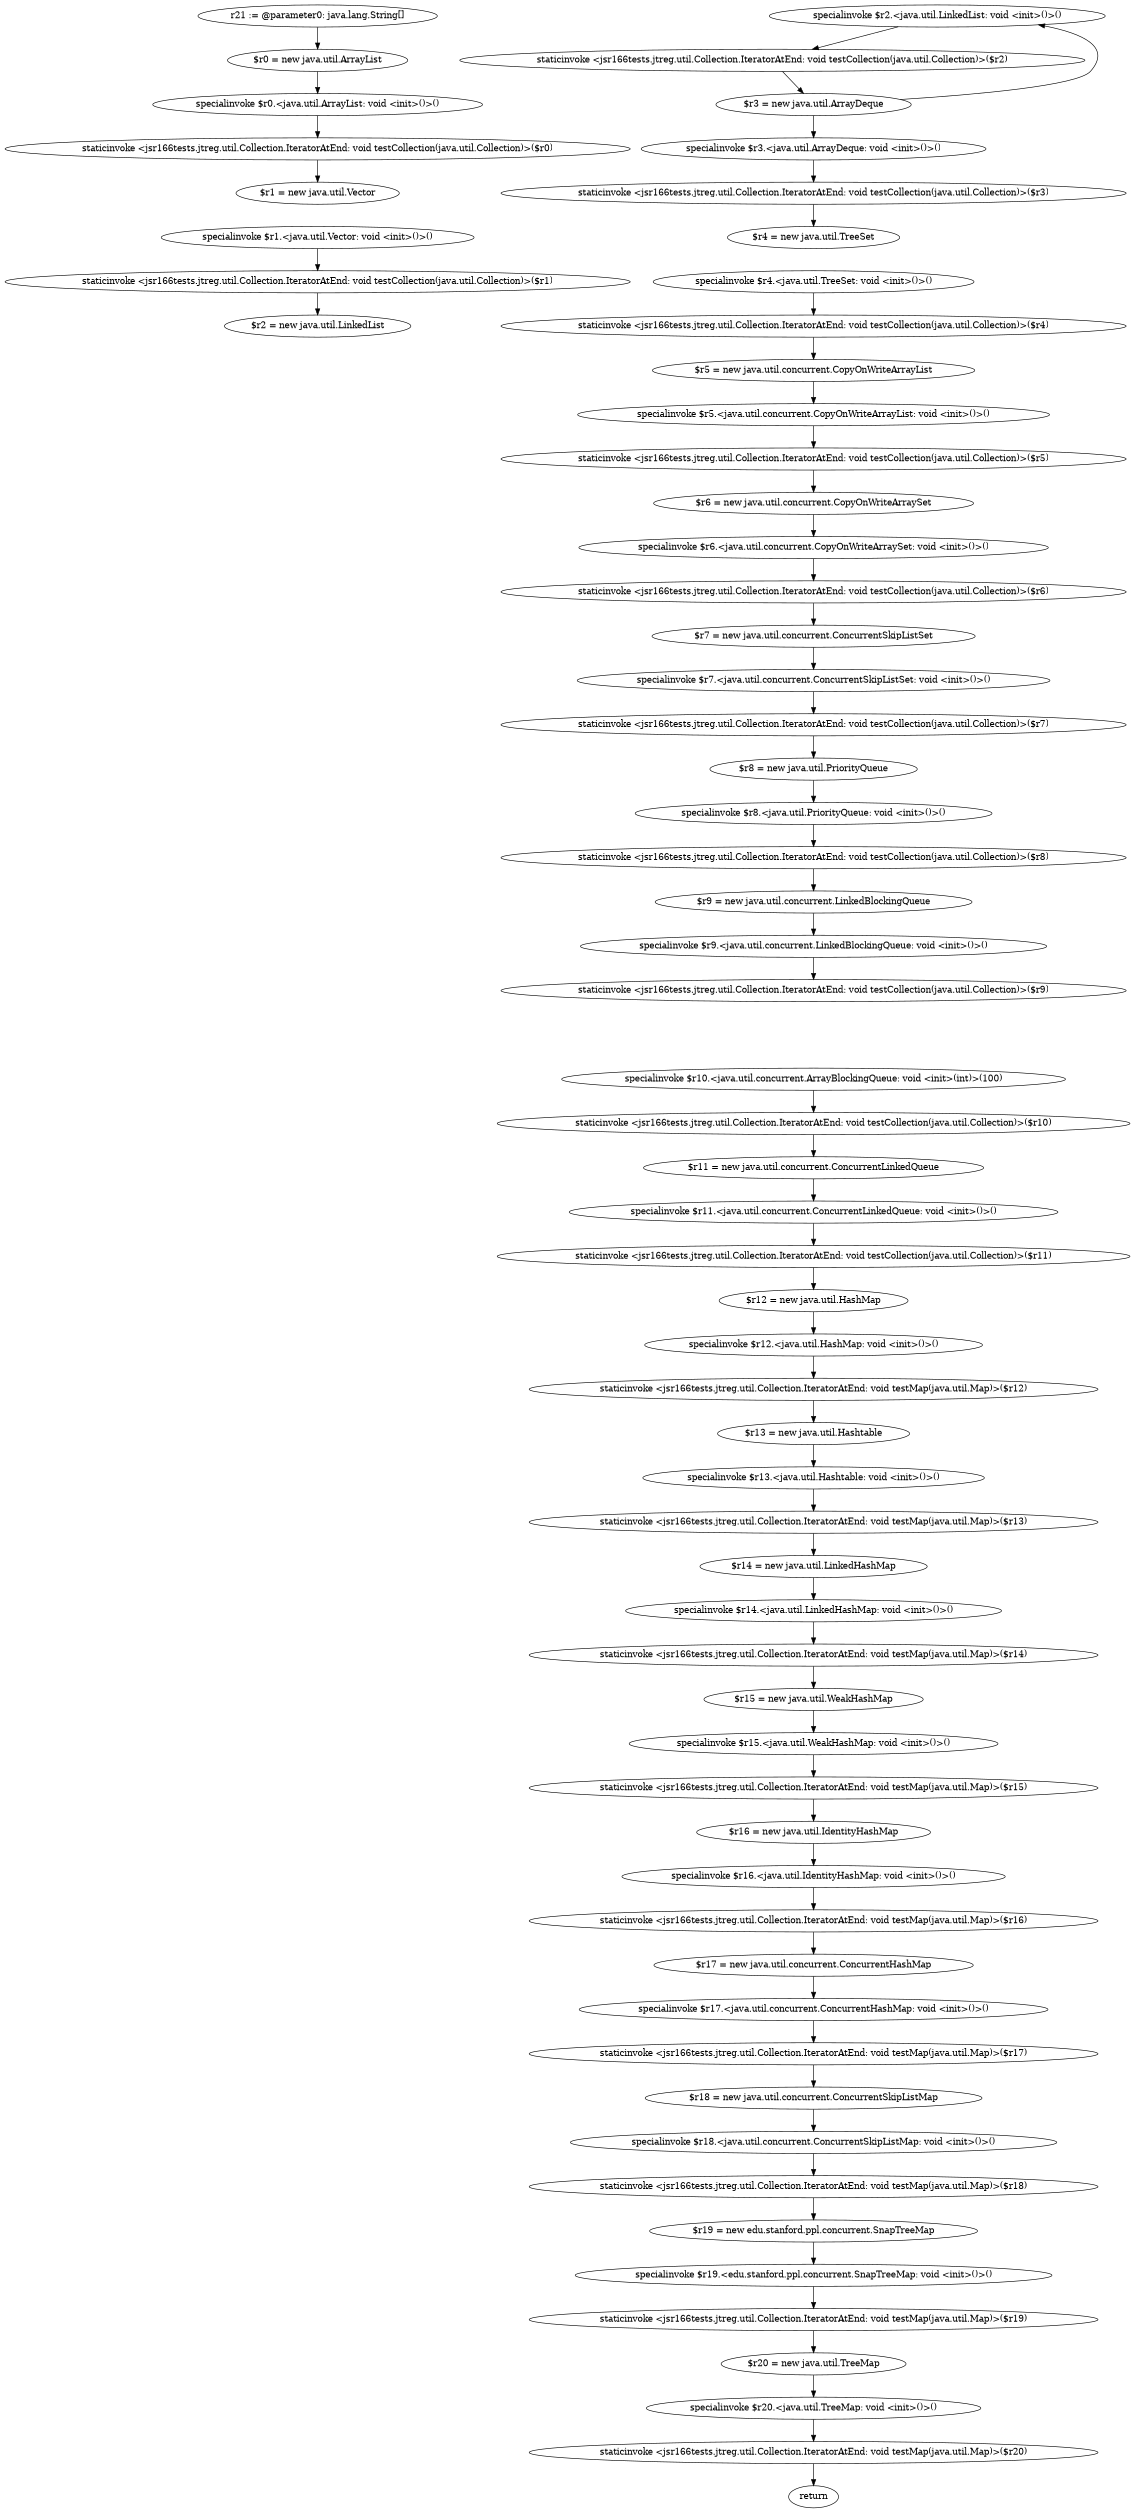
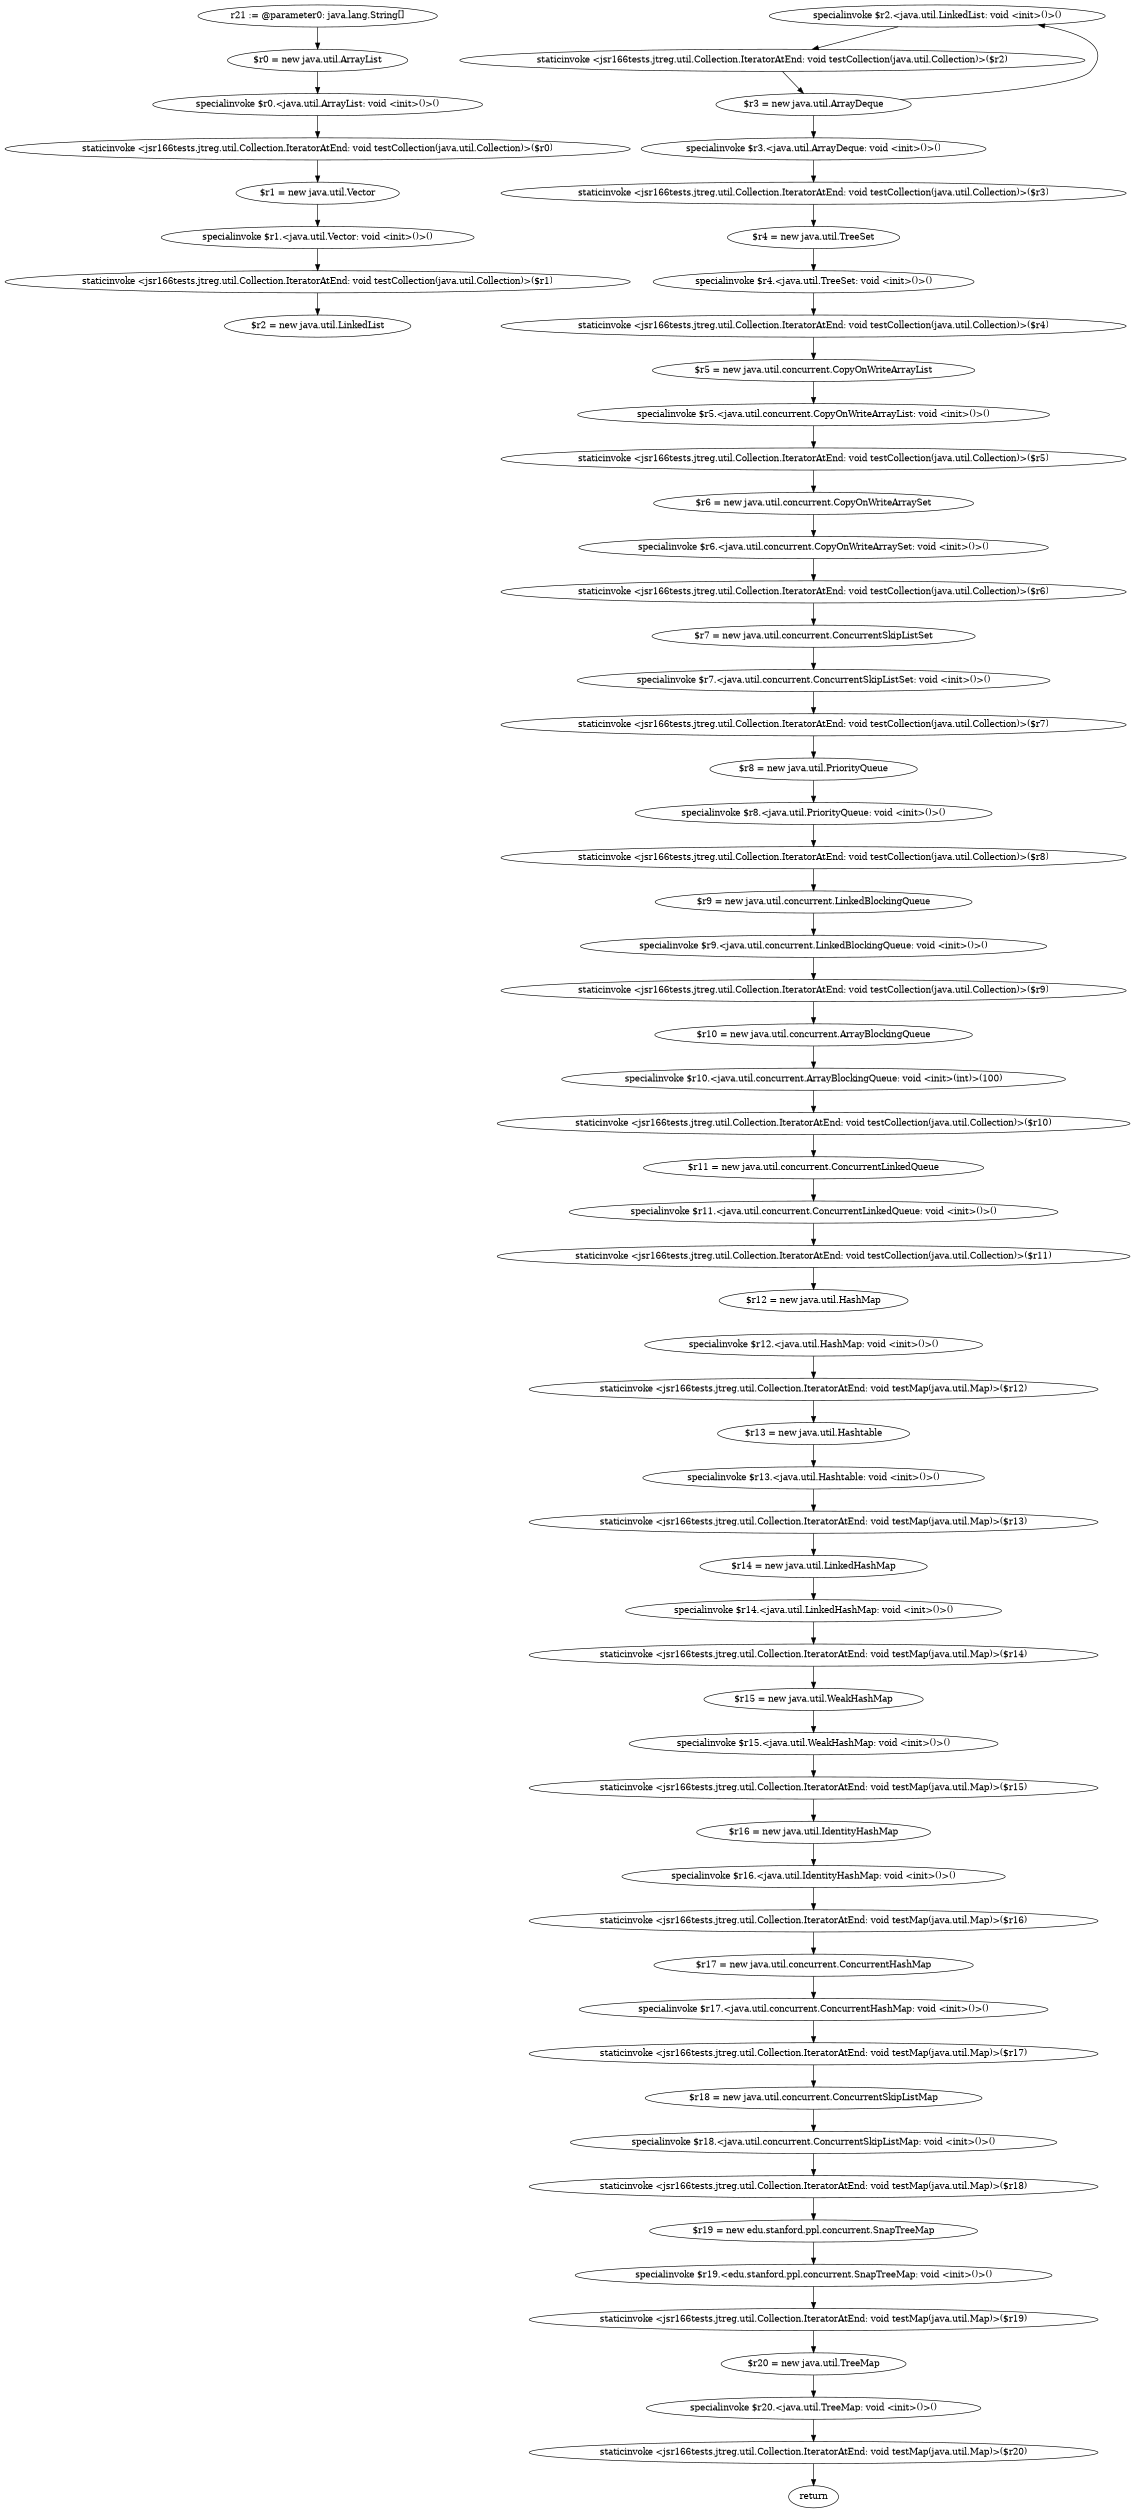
none -> (318, 212)
none -> (814, 257)
none -> (814, 1035)
(814, 1320) -> none
